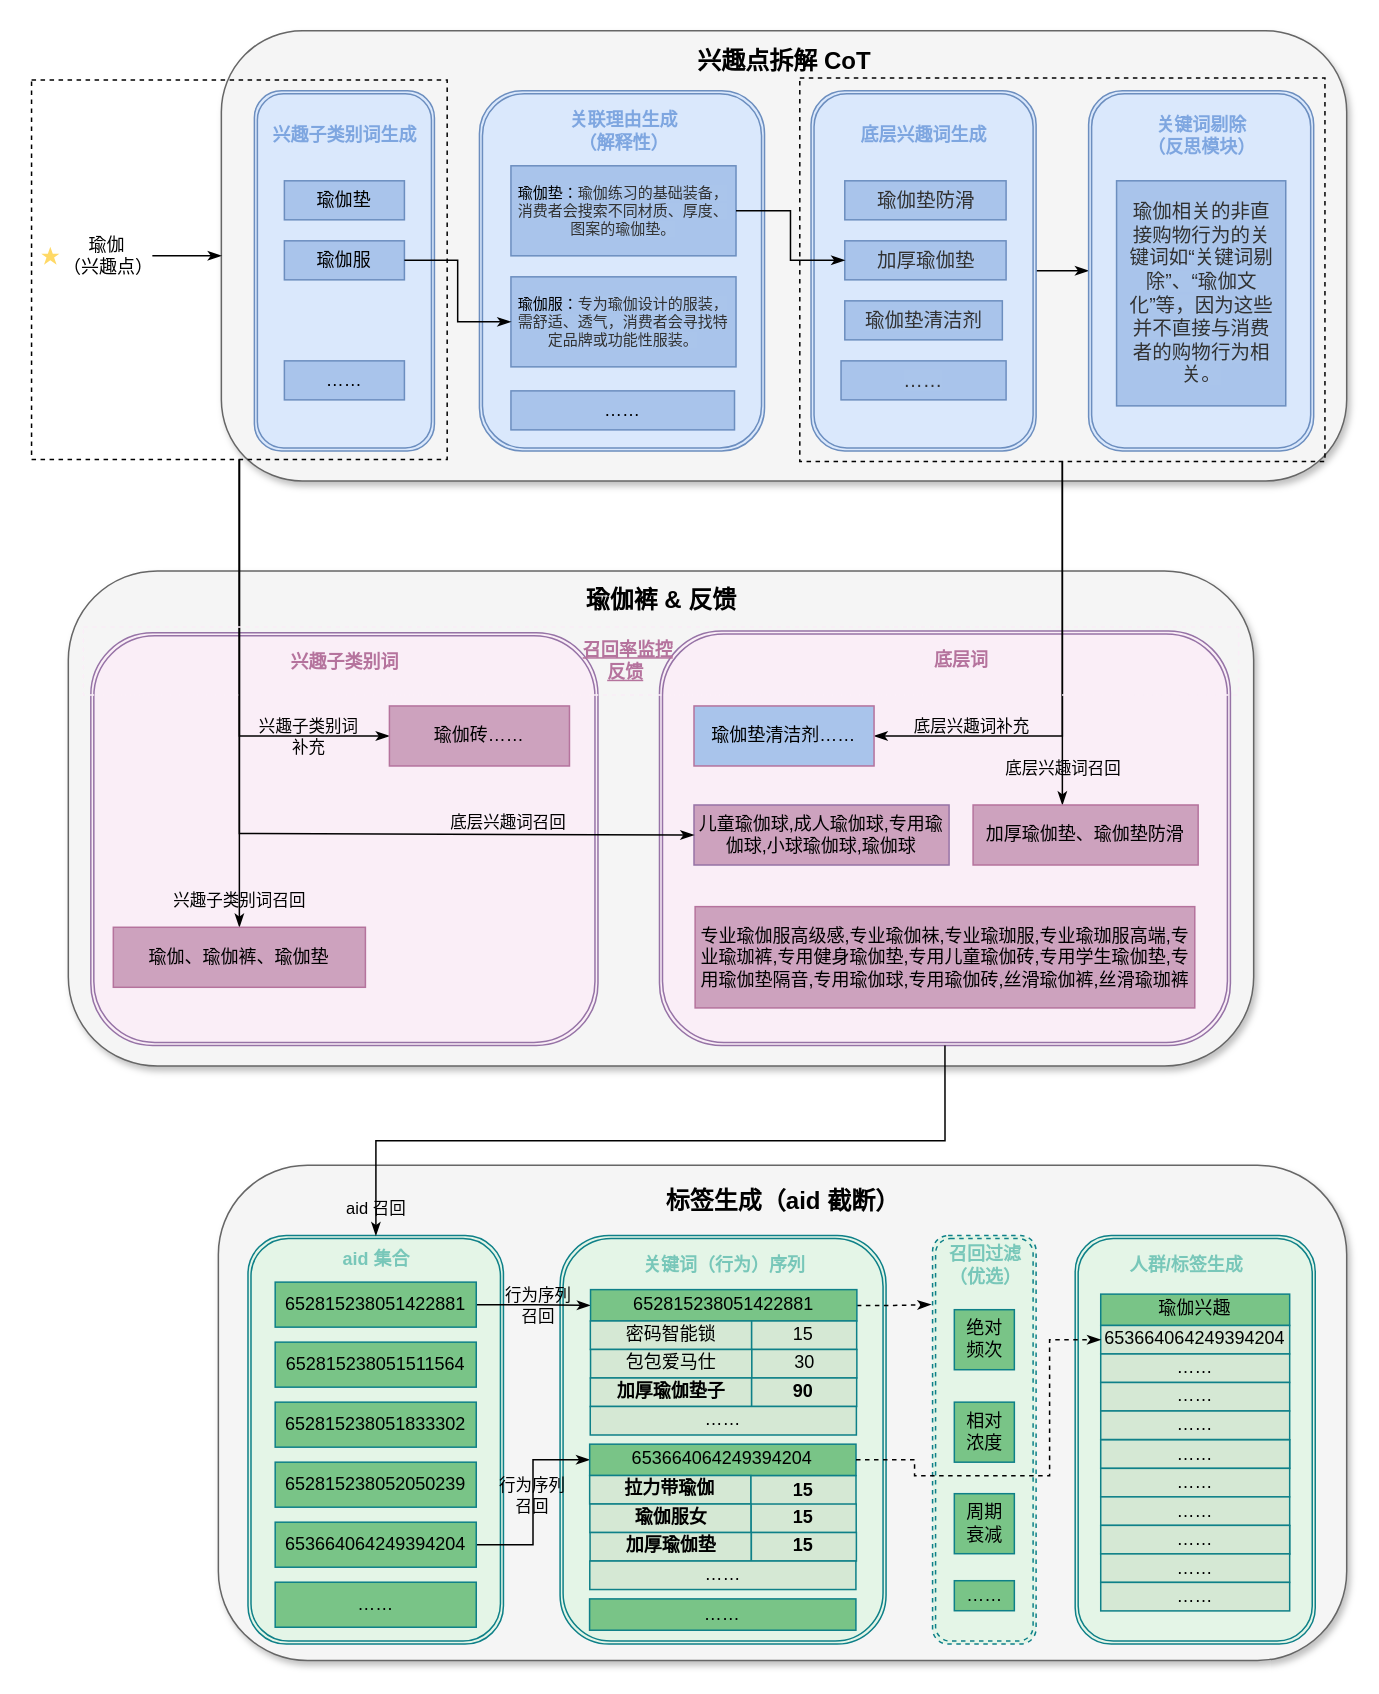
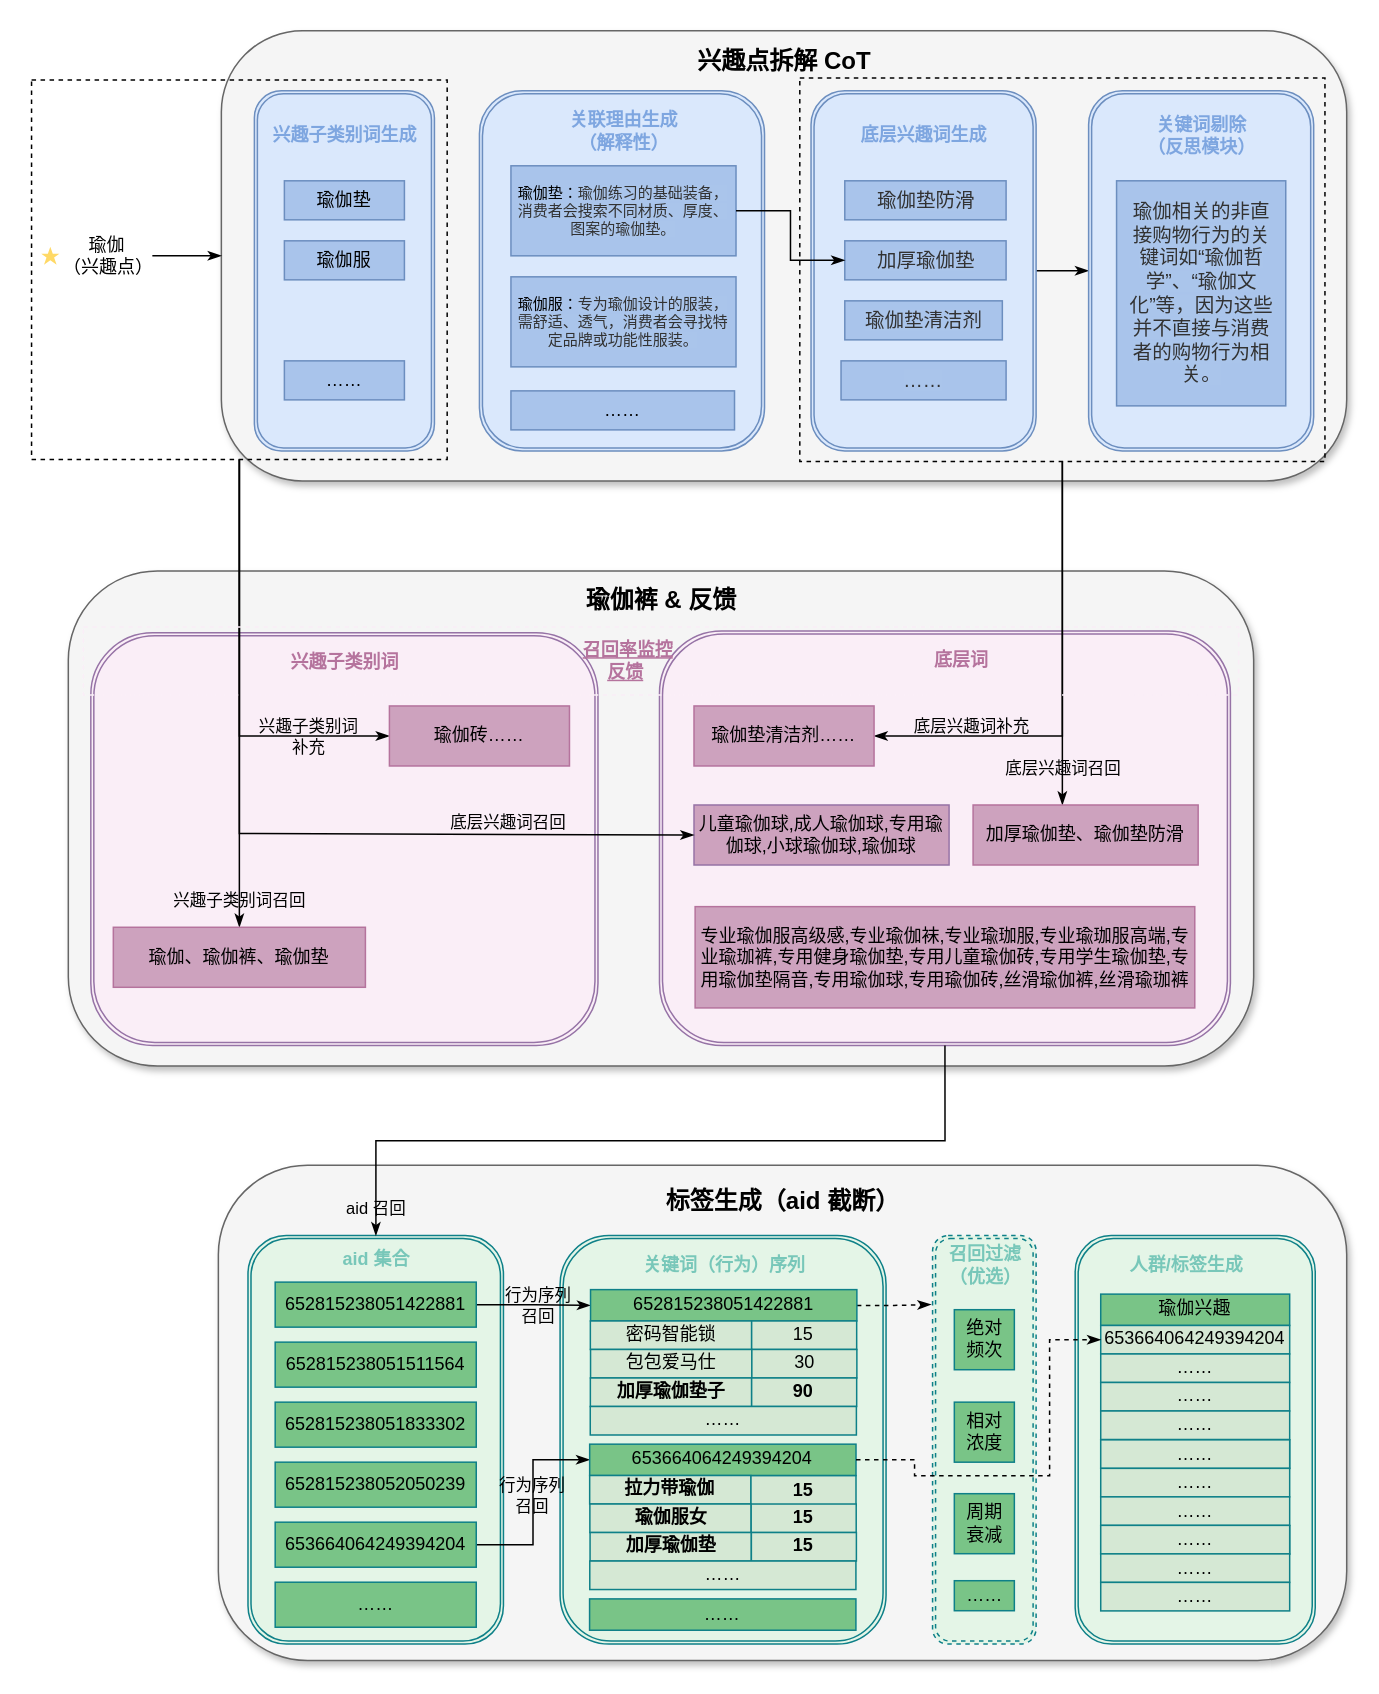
(458, 285) -> none
(1202, 293) -> (1202, 293)
(784, 736) -> (784, 736)
